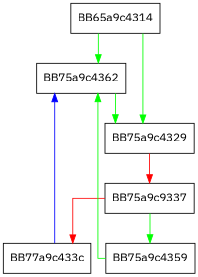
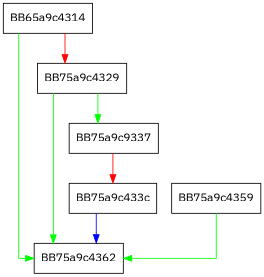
(143, 74) -> (65, 44)
(115, 104) -> (53, 164)
(150, 164) -> (98, 104)
(150, 224) -> none
(47, 258) -> (113, 198)
